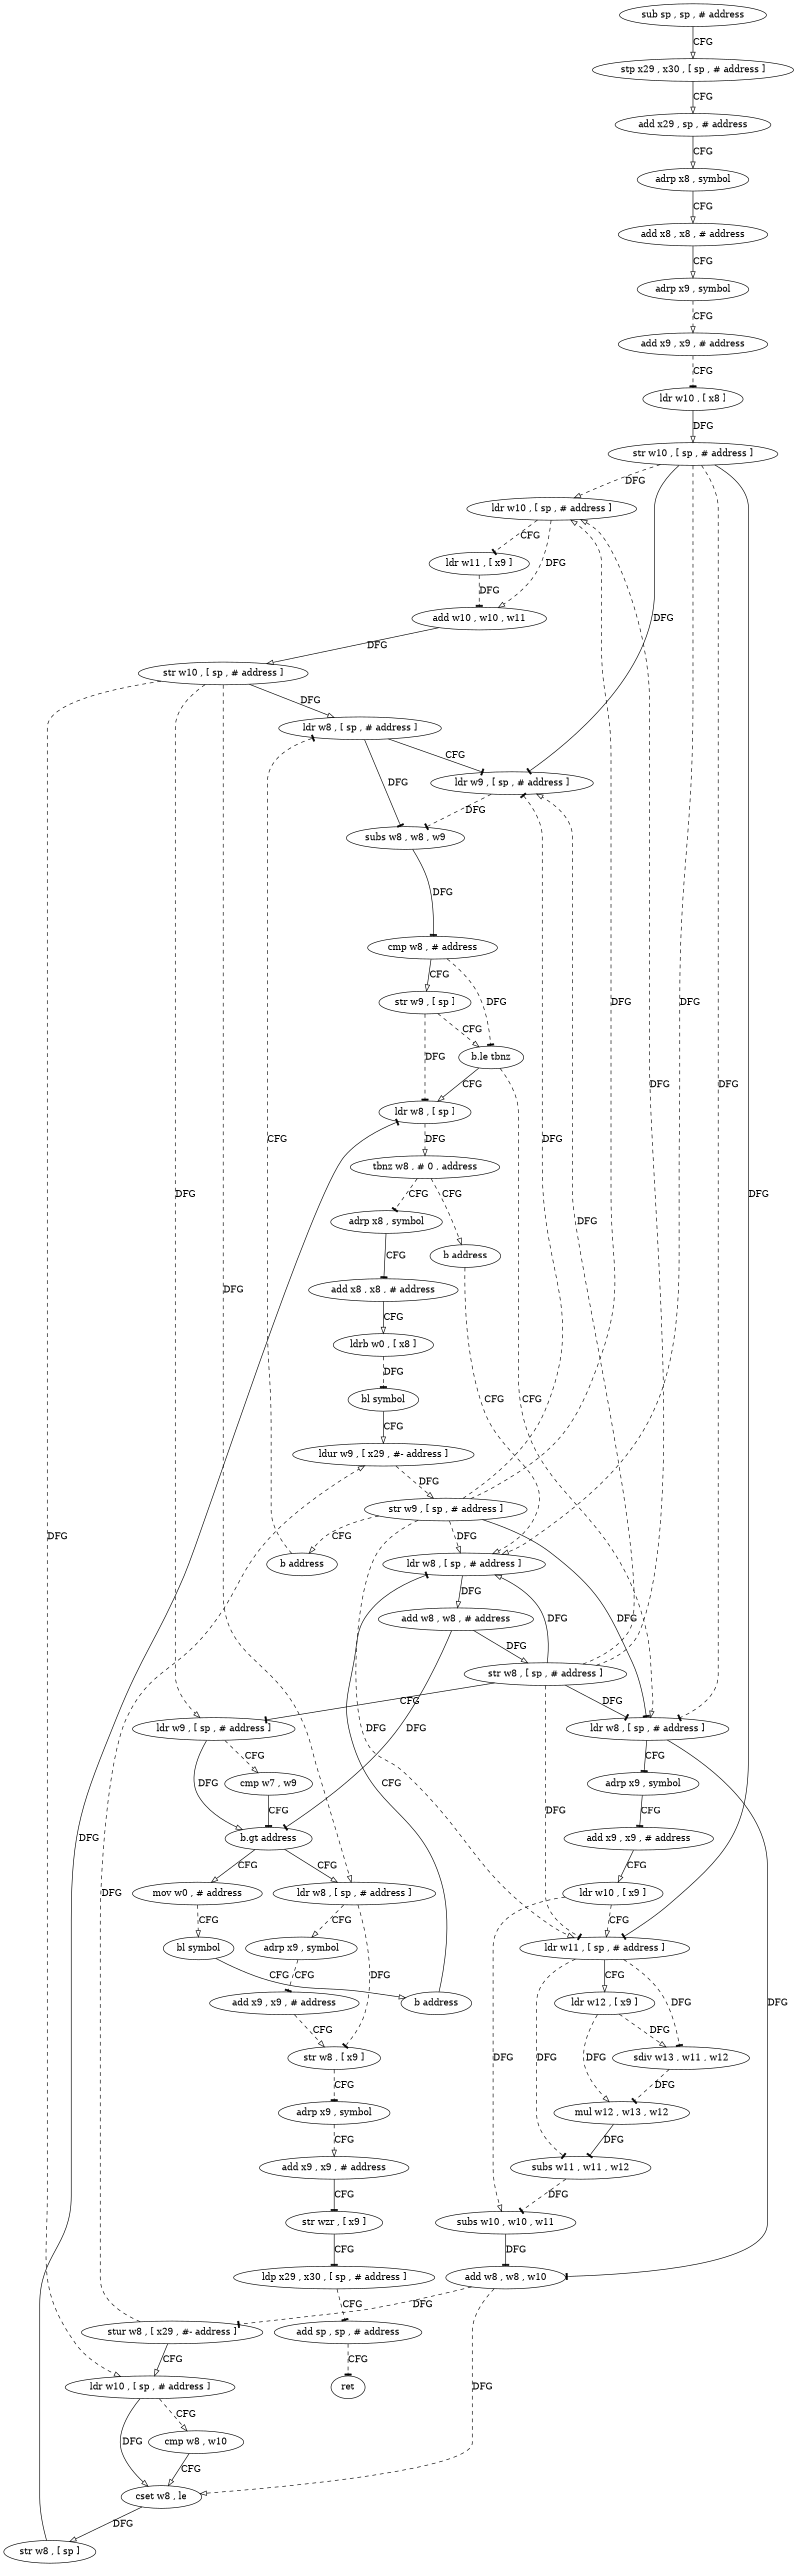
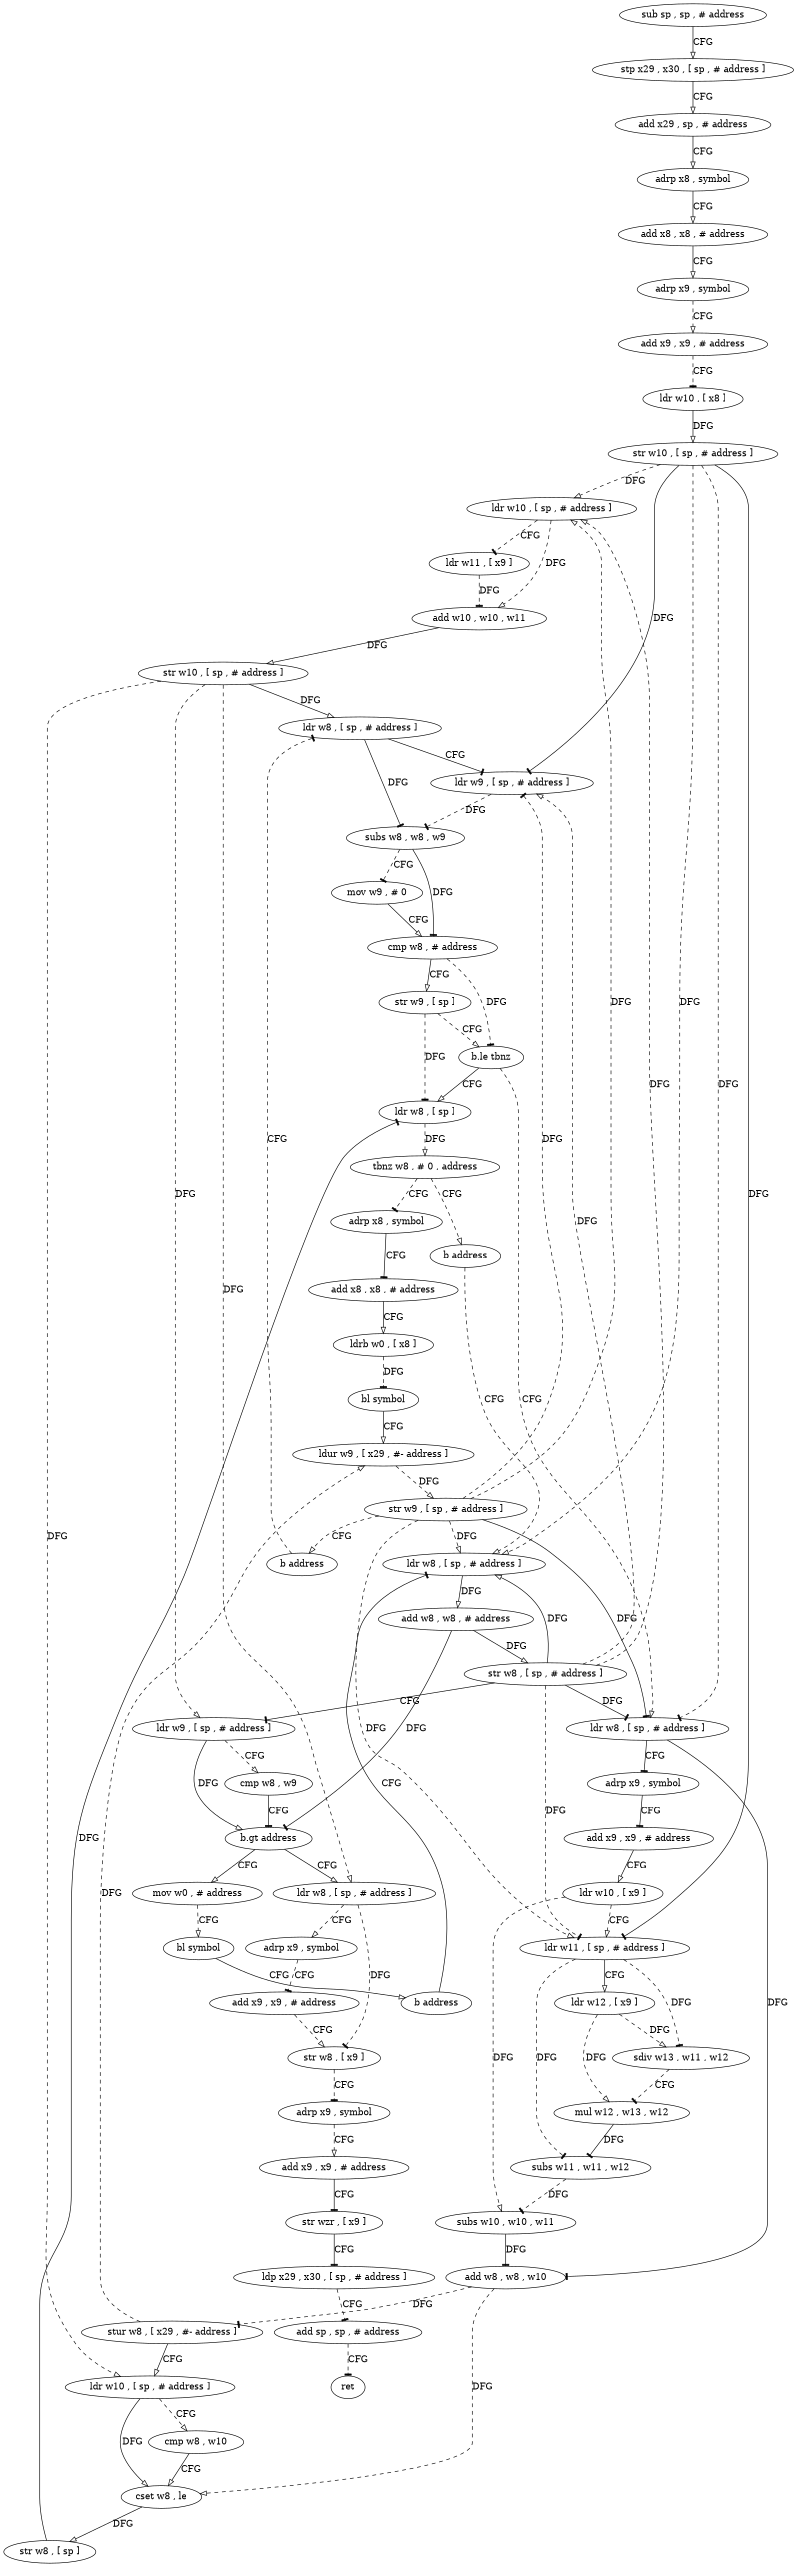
none -> (377, 893)
(269, 1784) -> (269, 1784)
(665, 2086) -> (665, 2086)
